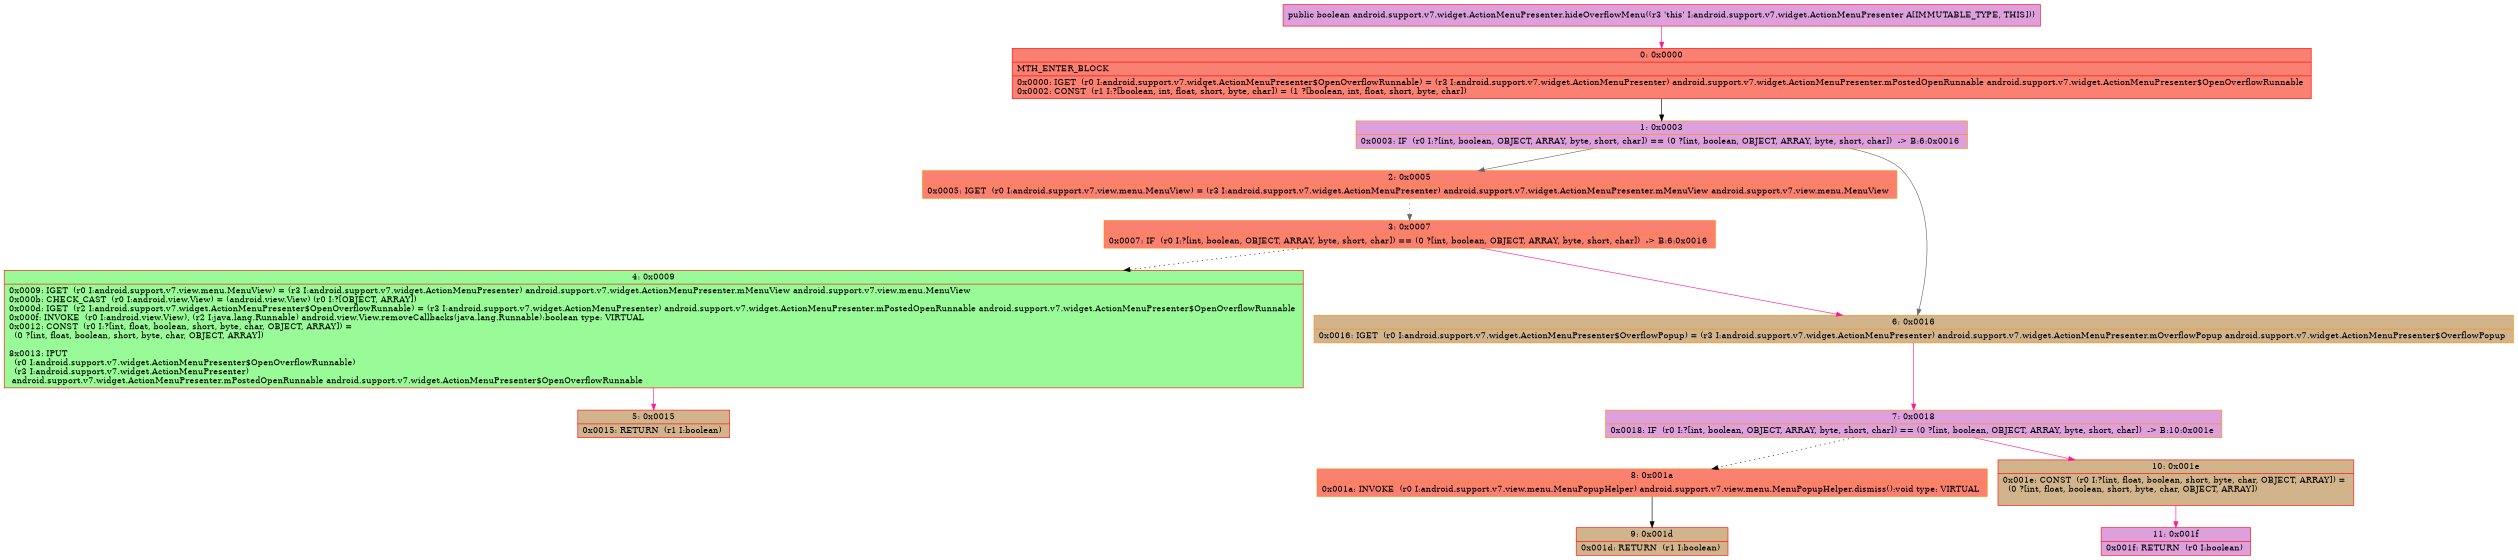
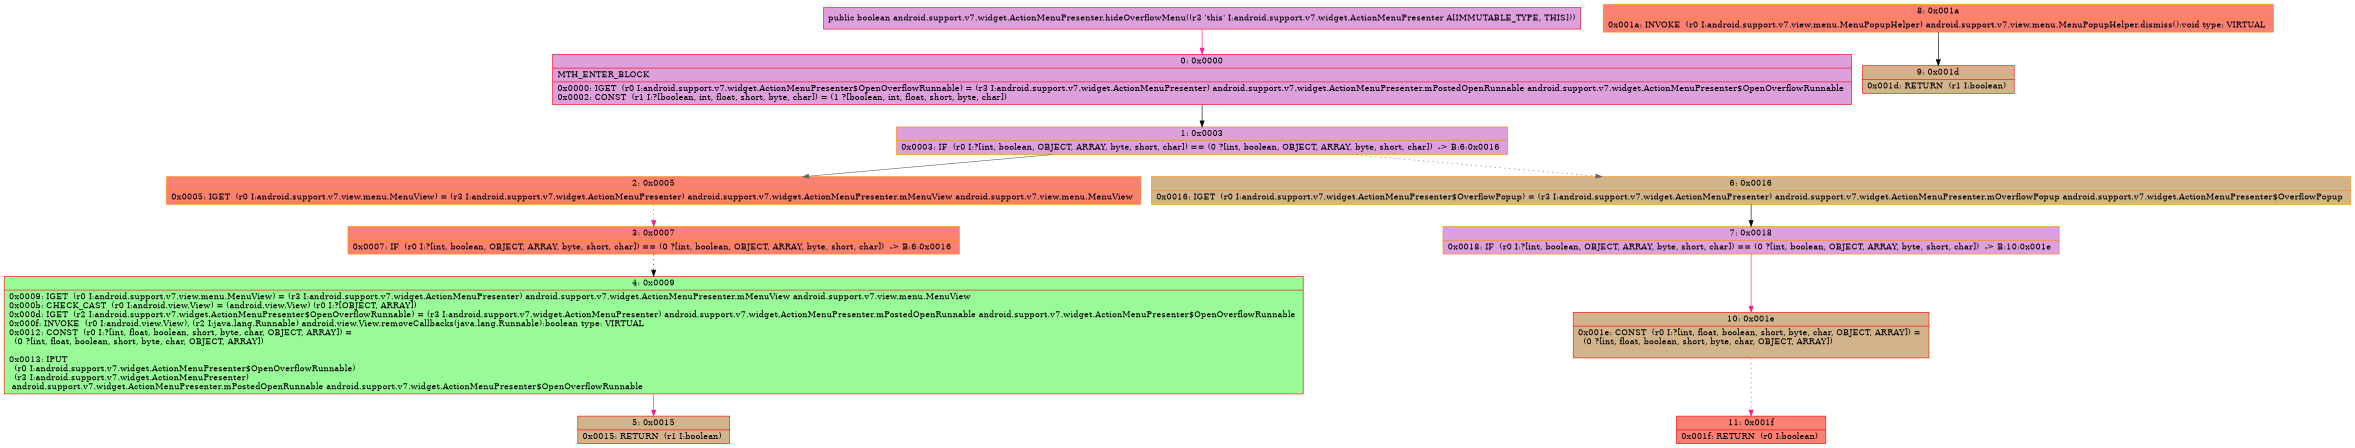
(1662, 74) -> (1202, 80)
(1410, 206) -> (654, 212)
(1922, 209) -> (1474, 165)
(1659, 281) -> none
(41, 354) -> (41, 360)
(1914, 373) -> (1751, 212)
(1786, 453) -> none
(2176, 514) -> (1751, 384)
(2176, 542) -> (1751, 430)
